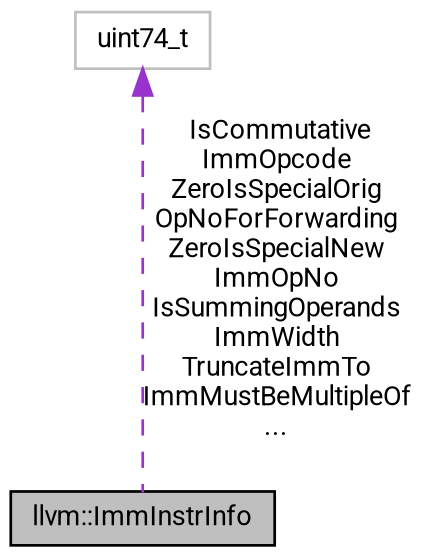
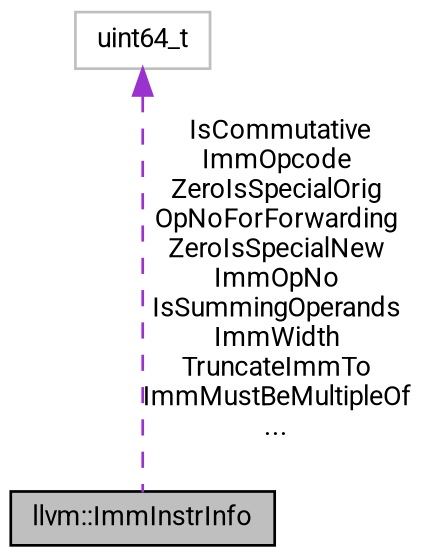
(143, 40) -> (143, 40)
